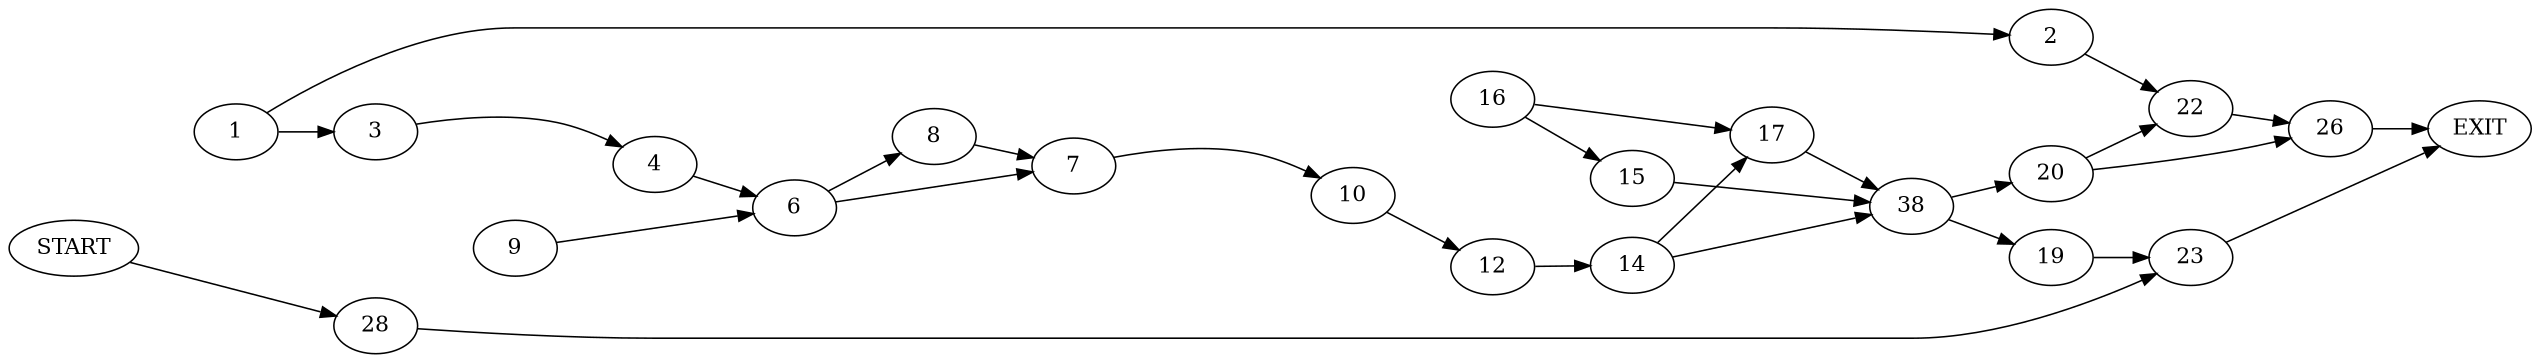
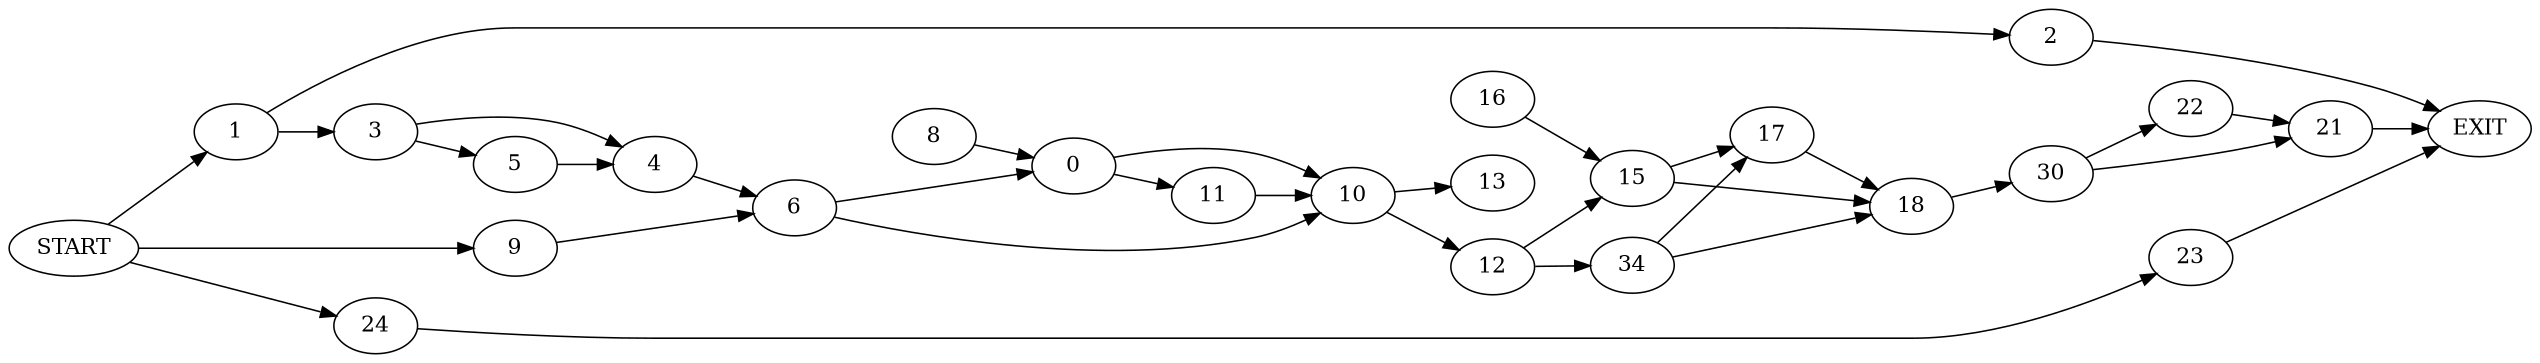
(2114, 69) -> (2261, 63)
(1625, 116) -> (1695, 159)
(2330, 129) -> (2330, 129)
none -> (515, 164)
(1074, 166) -> (1074, 166)
(2051, 174) -> (2051, 174)
(858, 176) -> (1071, 249)
none -> (1493, 183)
none -> (151, 193)
none -> (1213, 195)
(1912, 206) -> (1912, 206)
none -> (1556, 227)
none -> (298, 248)
(2051, 258) -> none
(1632, 265) -> (1632, 265)
(376, 326) -> (376, 326)
